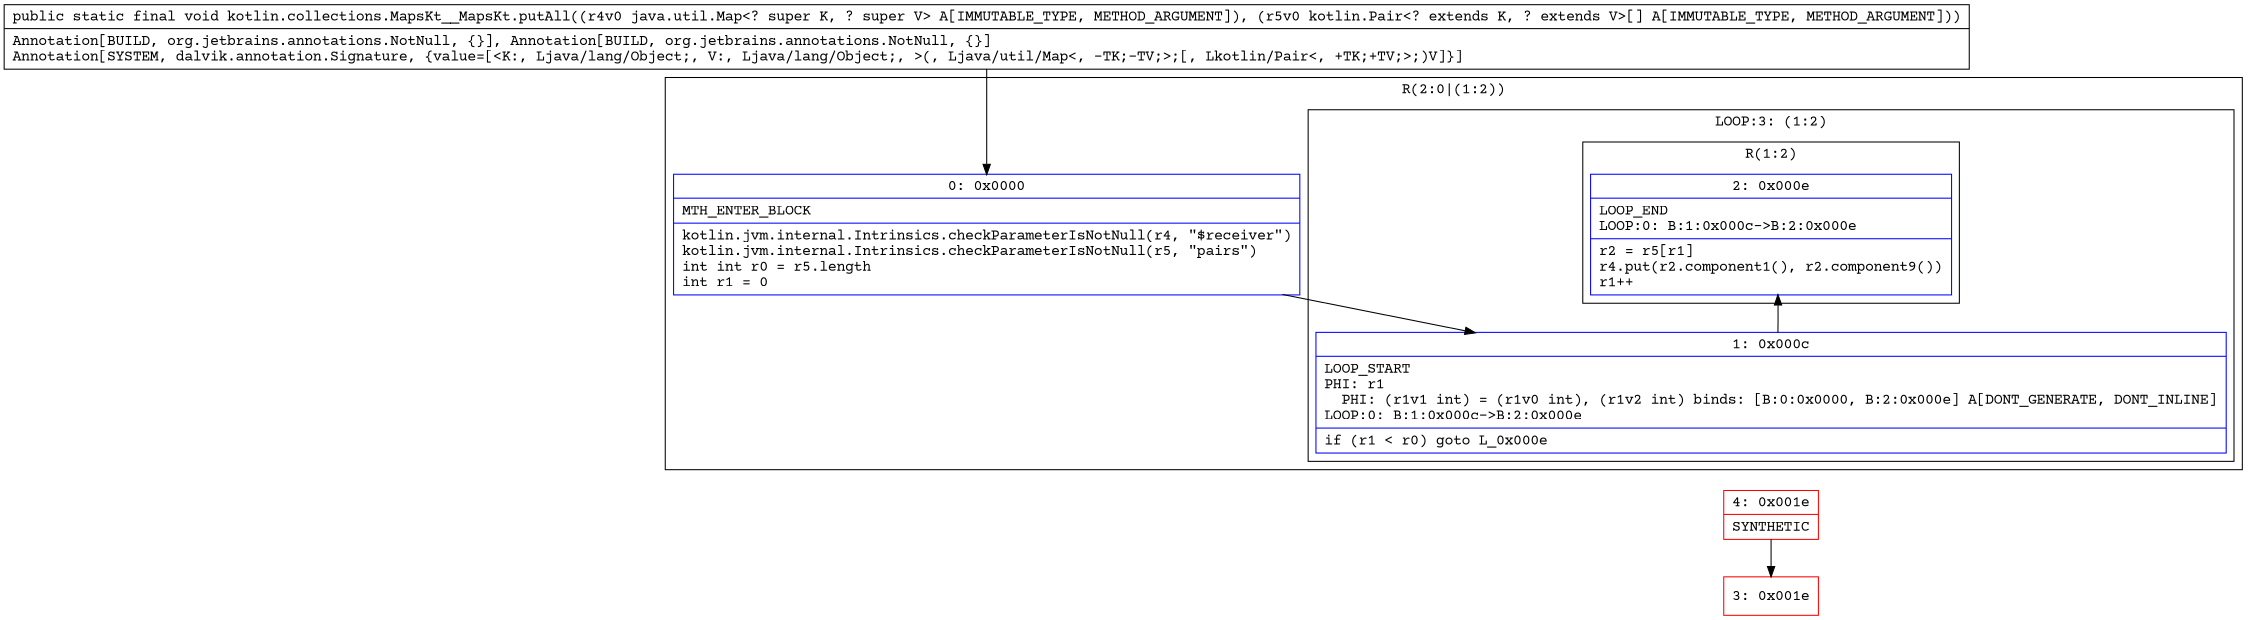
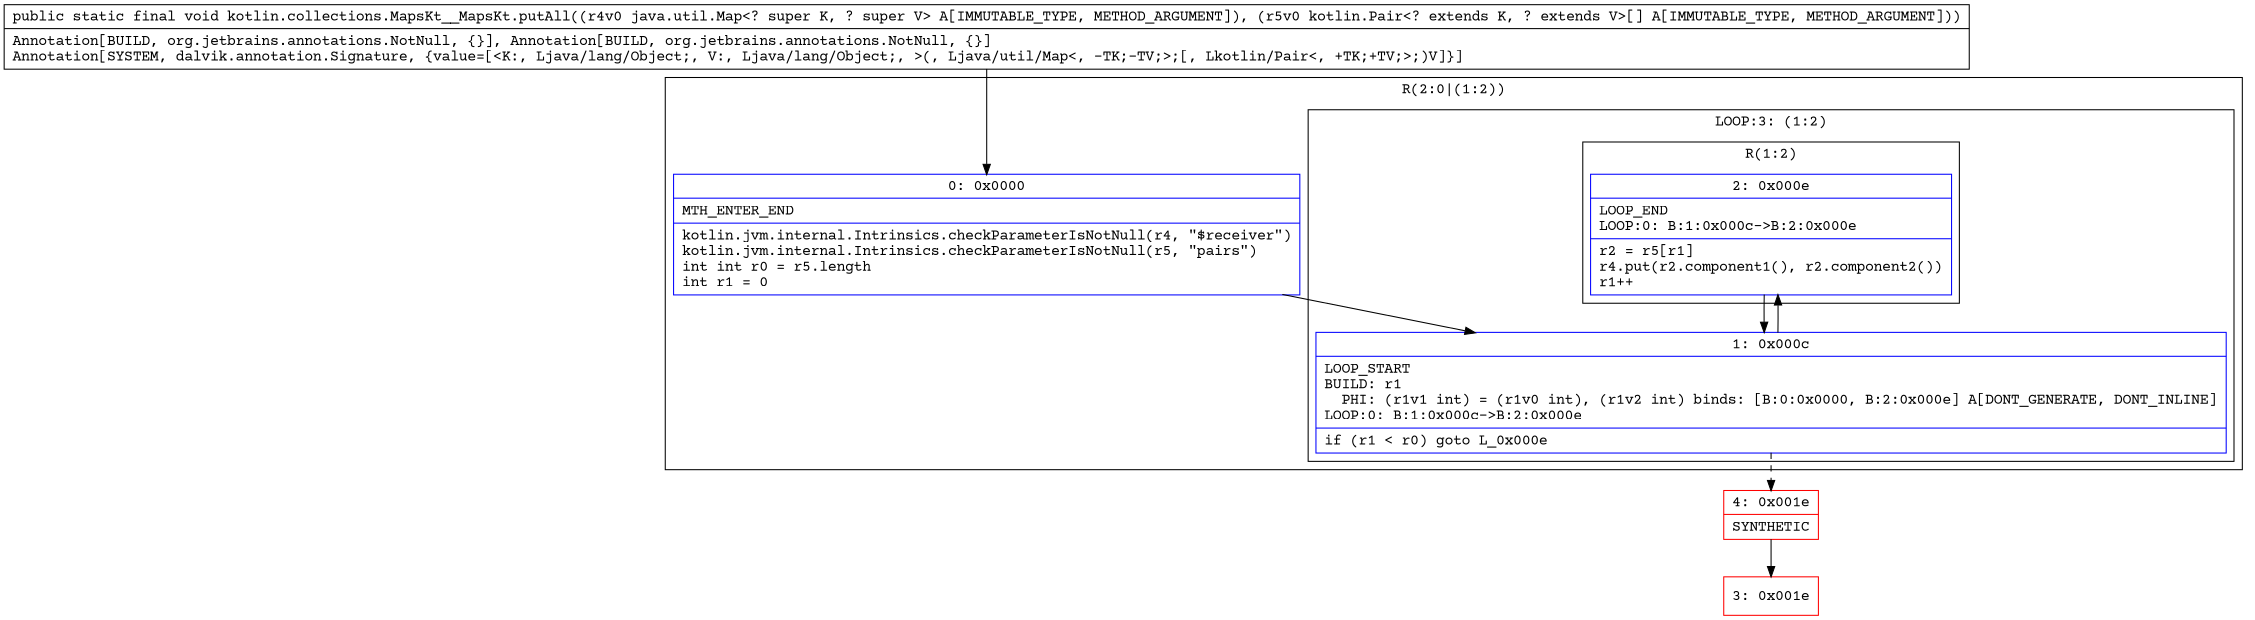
(746, 210) -> (738, 210)
(1771, 266) -> (1771, 266)
none -> (1764, 310)
(1359, 384) -> (1367, 384)
none -> (1771, 466)
